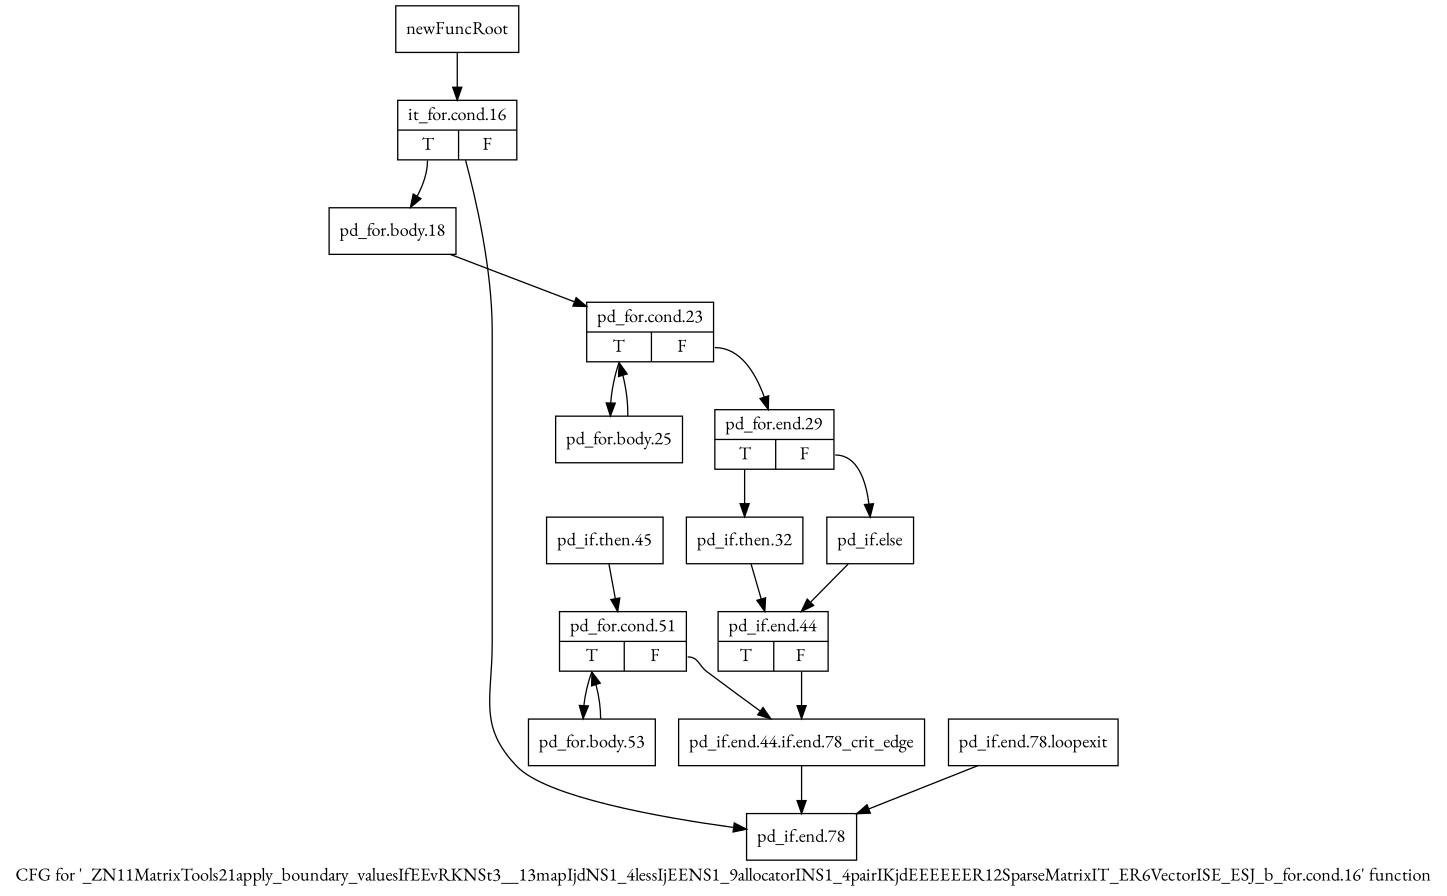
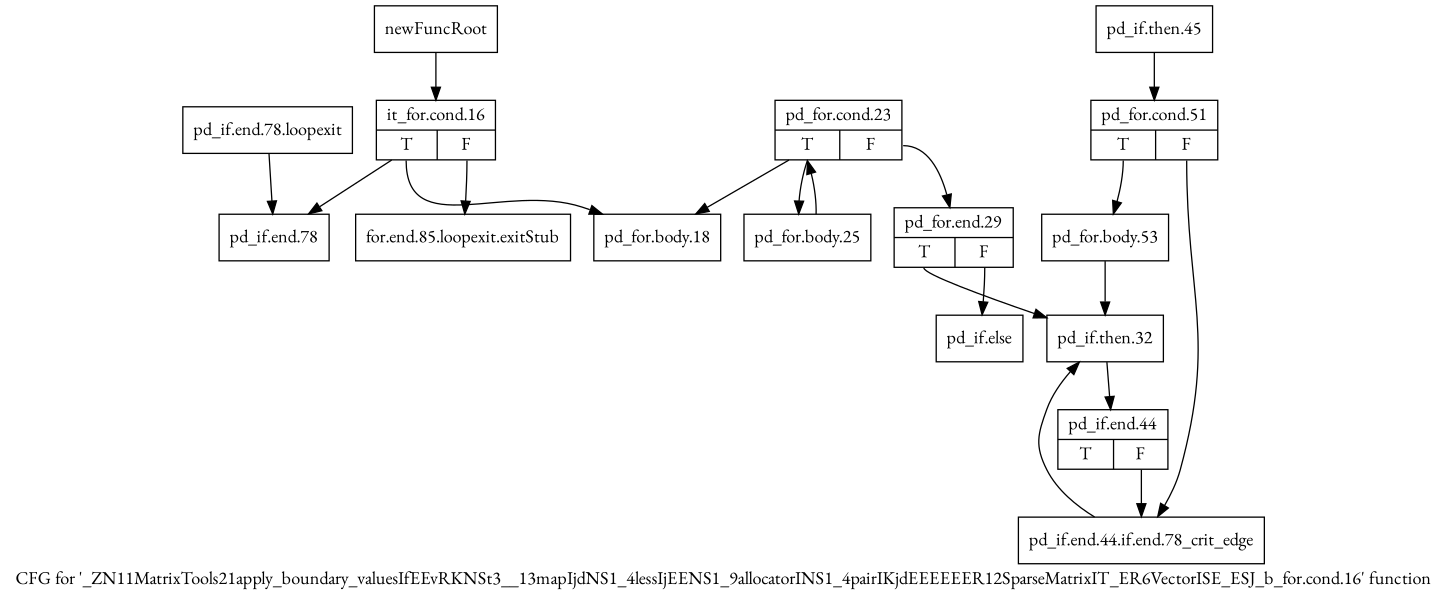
none -> (463, 238)
(512, 278) -> (748, 184)
(829, 583) -> none
(599, 702) -> (1105, 281)
(802, 783) -> (1040, 451)
